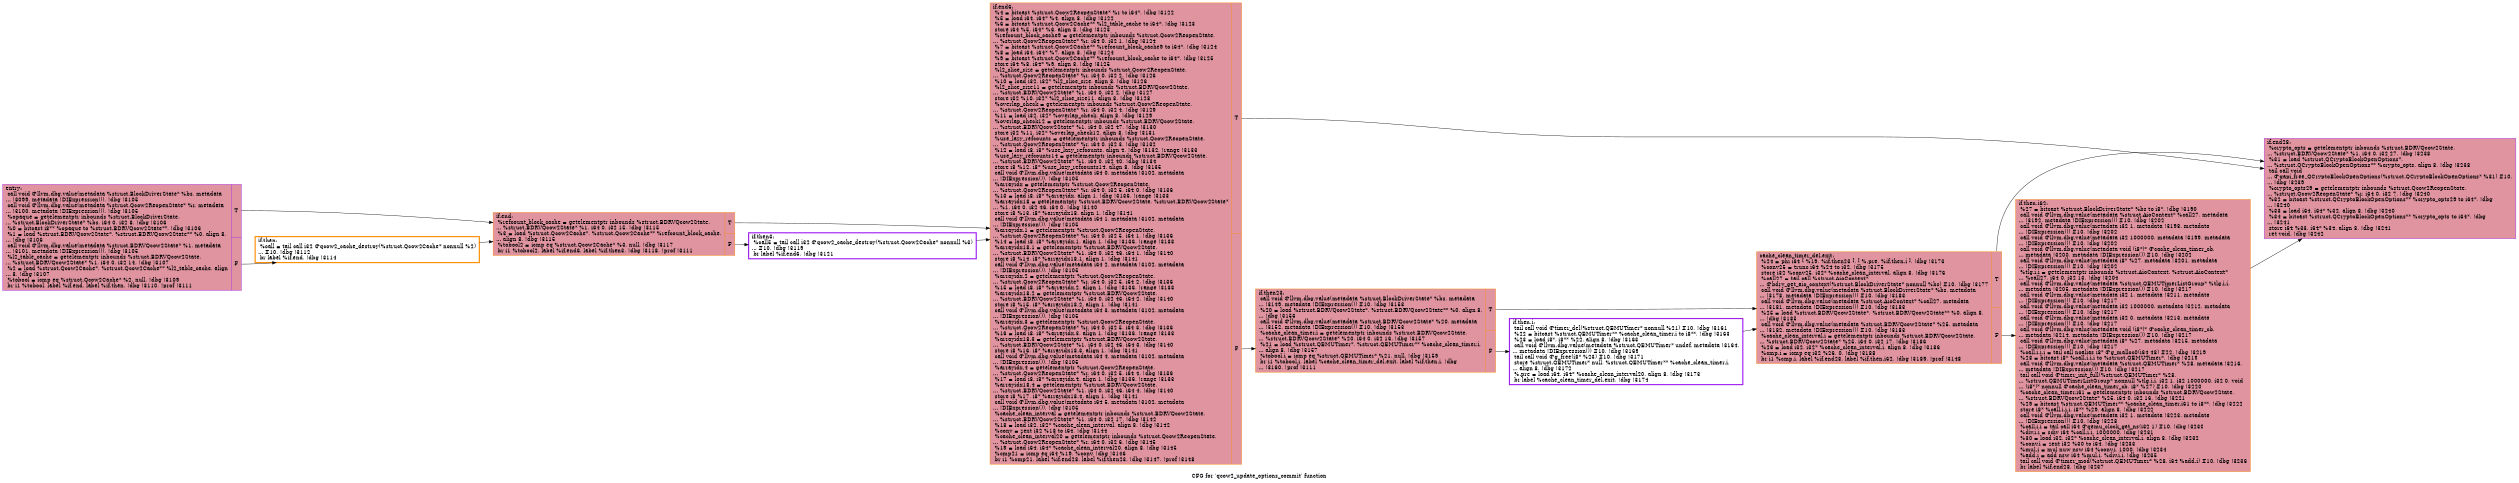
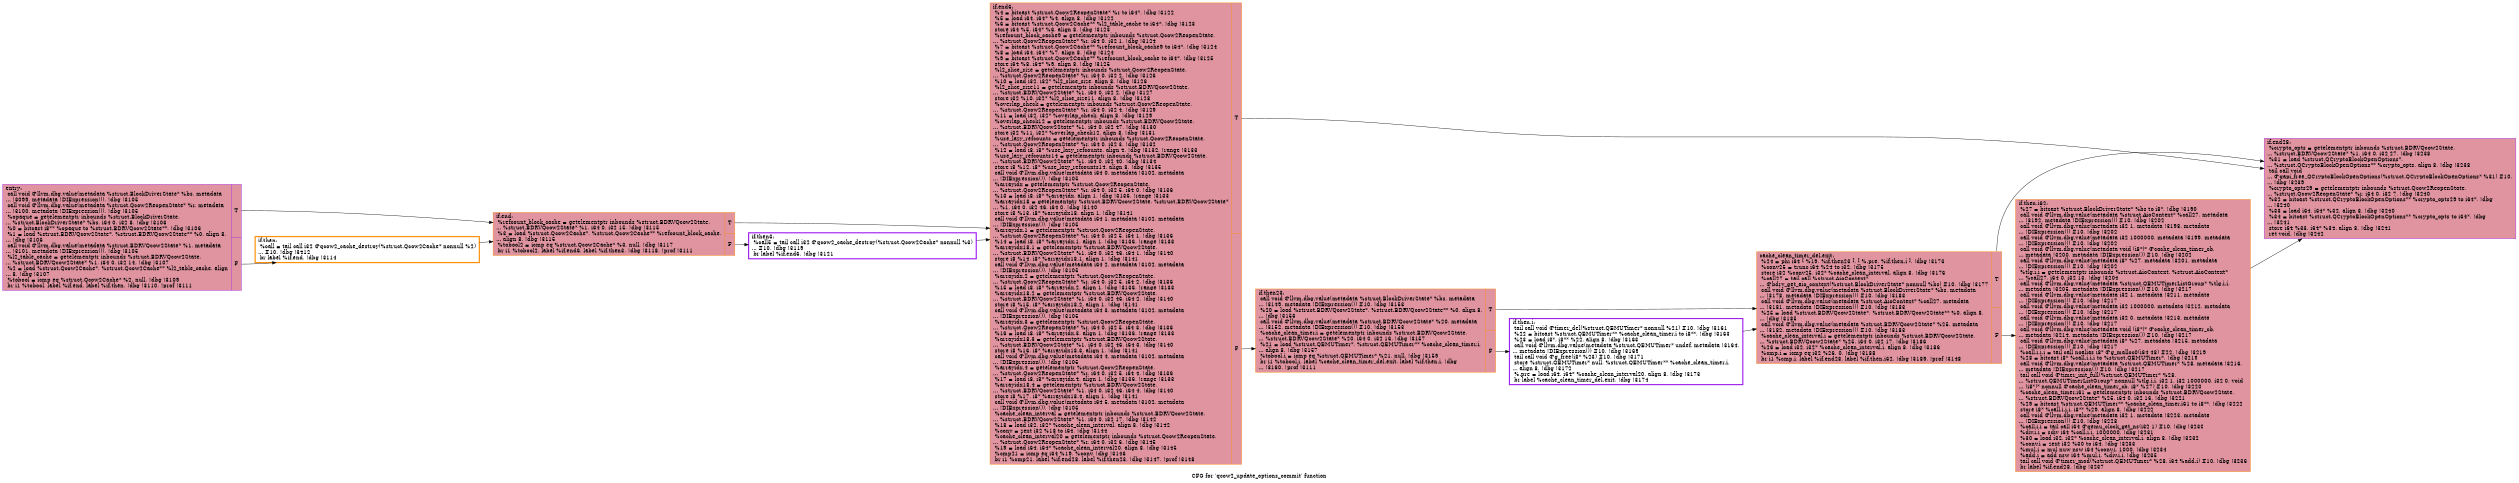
(284, 252) -> (284, 252)
